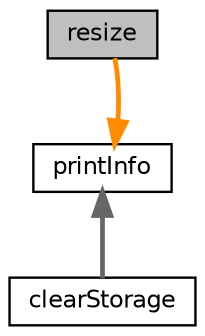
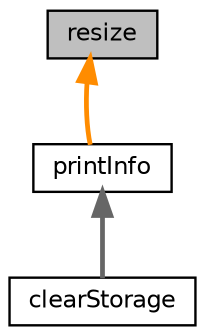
(118, 90) -> (87, 113)
